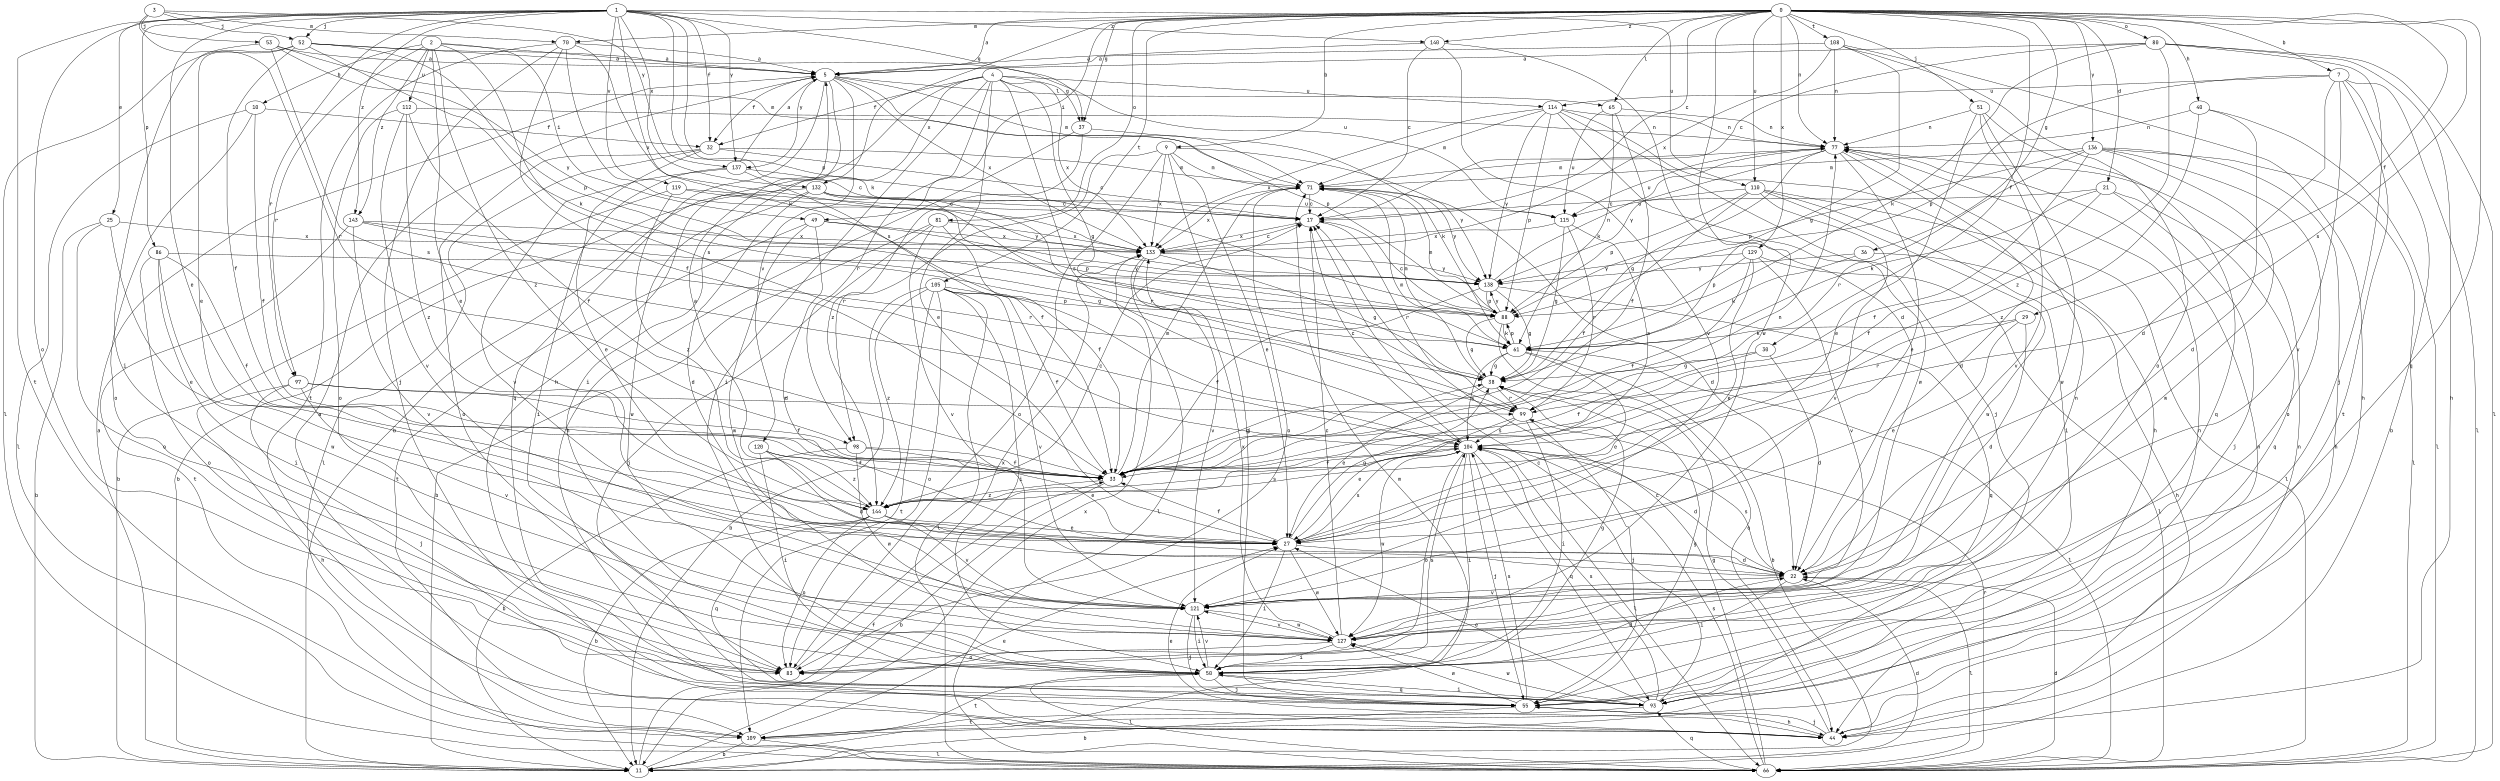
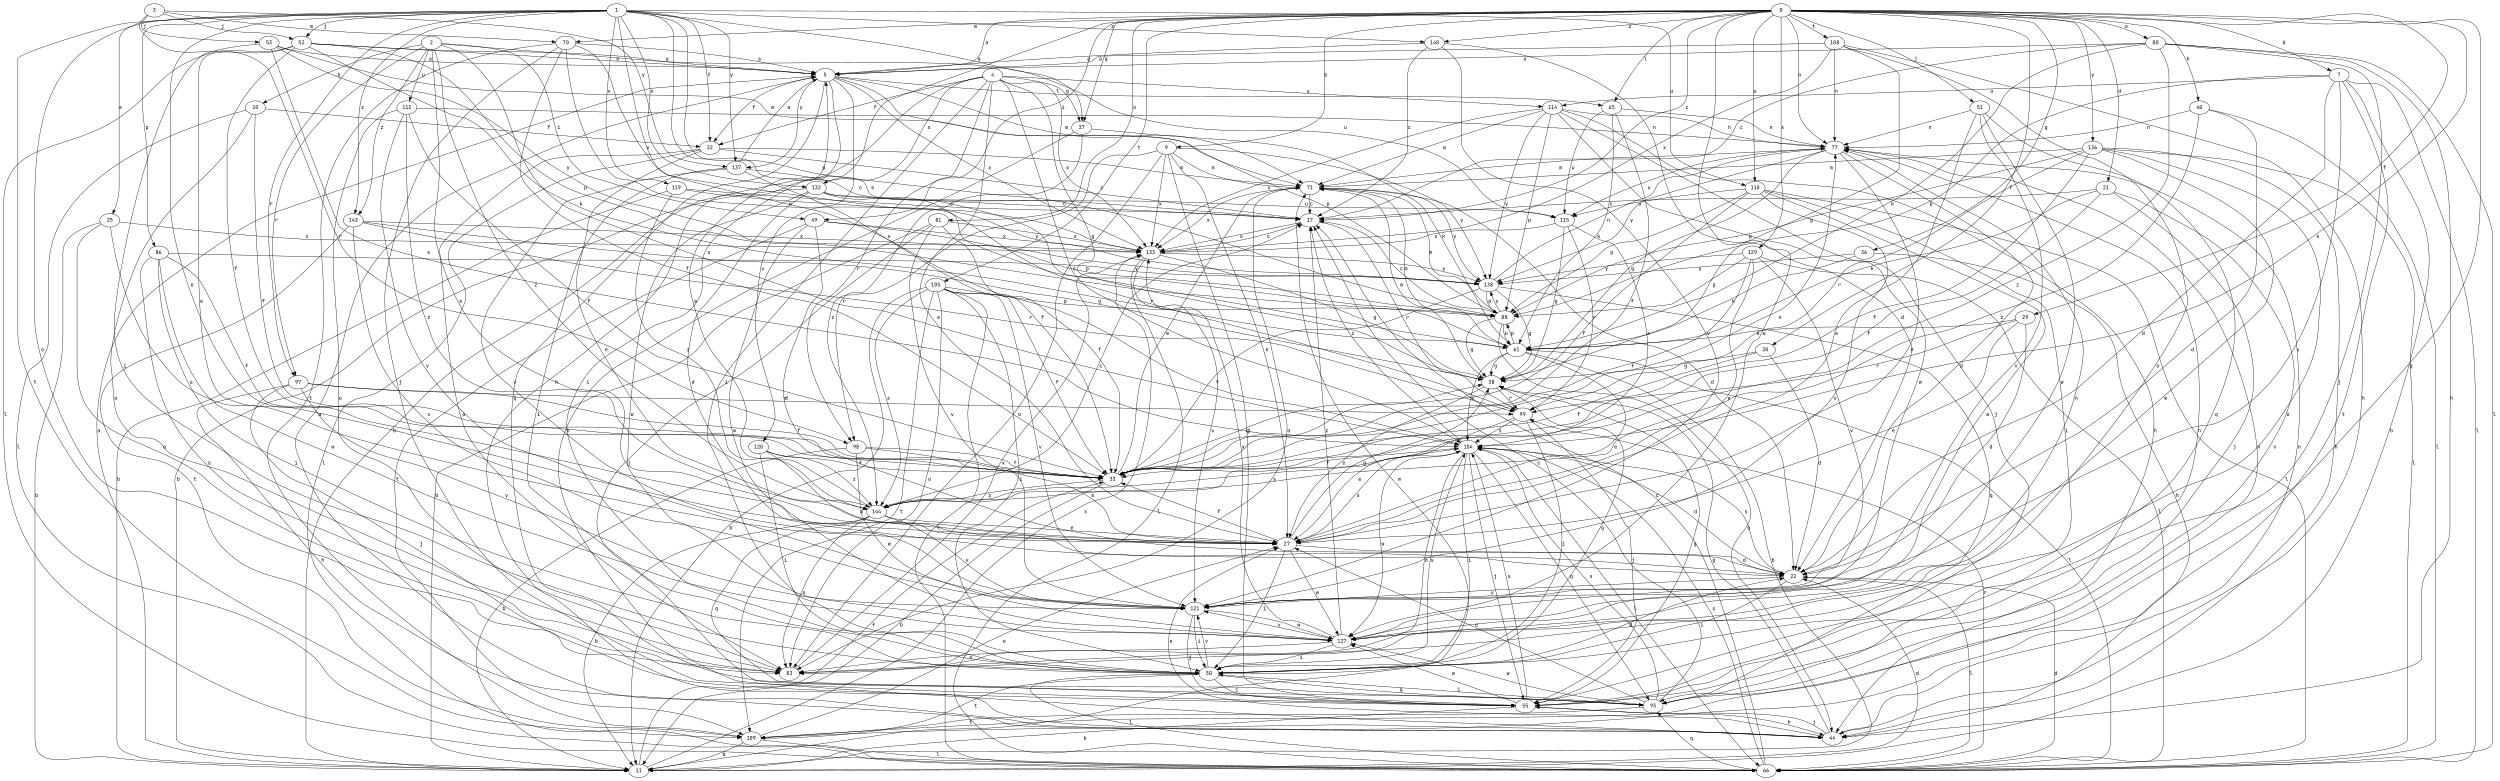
(2275, 447) -> (2275, 447)
